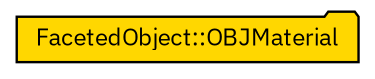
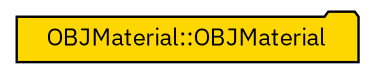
(188, 39) -> (188, 39)
